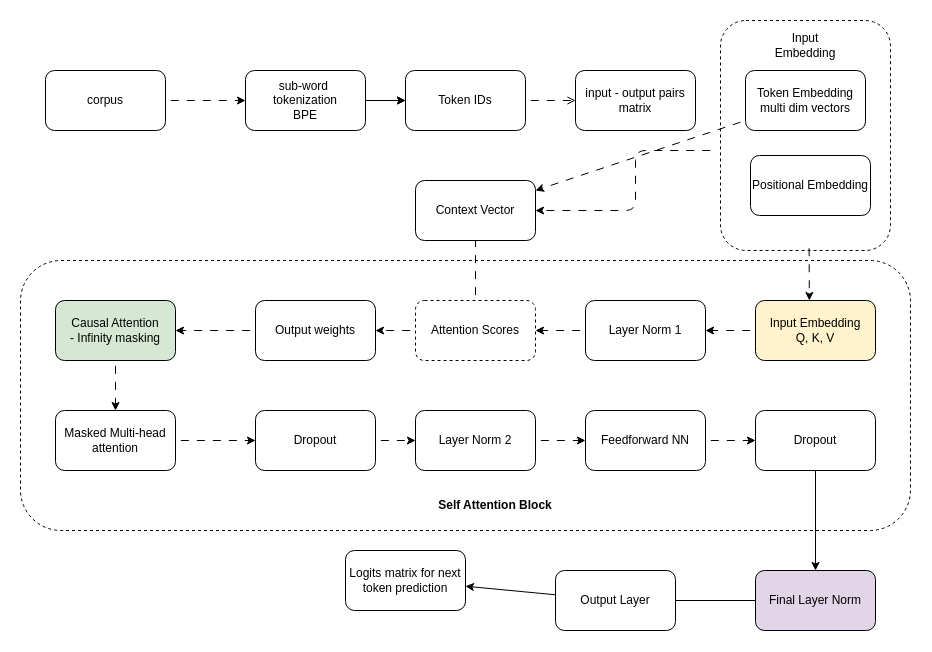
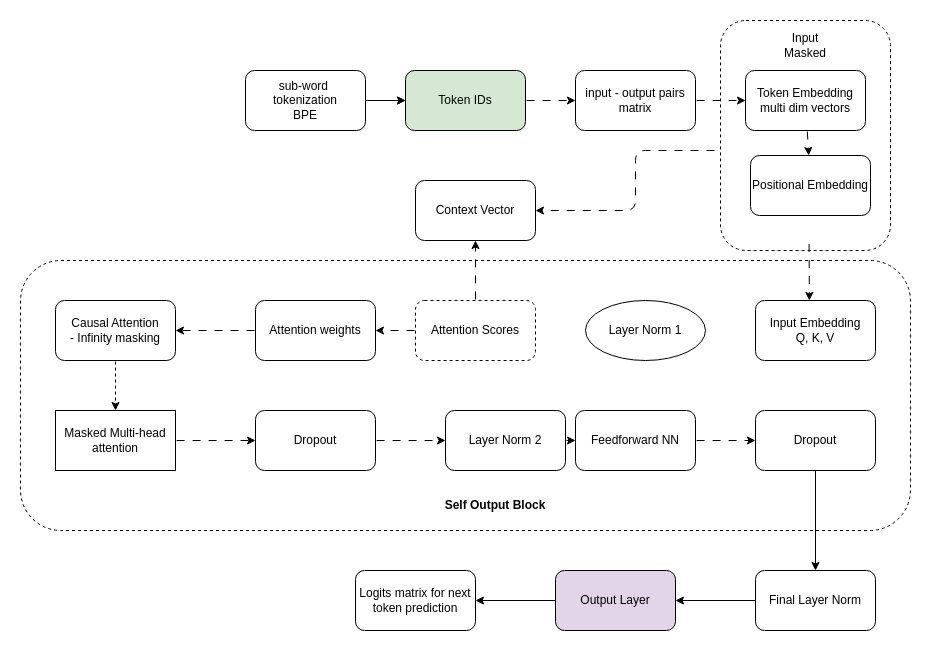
(806, 46) -> (806, 46)
(106, 101) -> none
(202, 101) -> none
(466, 101) -> (466, 101)
(549, 101) -> (547, 101)
none -> (717, 101)
(597, 170) -> (808, 140)
(476, 272) -> (476, 274)
(116, 331) -> (116, 331)
(316, 331) -> (316, 331)
(562, 331) -> none
(646, 331) -> (646, 331)
(732, 331) -> none
(816, 331) -> (816, 331)
(116, 382) -> (116, 382)
(116, 441) -> (116, 441)
(476, 441) -> (506, 441)
(646, 441) -> (636, 441)
(496, 506) -> (496, 506)
(406, 581) -> (416, 601)
(616, 601) -> (616, 601)
(681, 601) -> (683, 601)
(816, 601) -> (816, 601)
